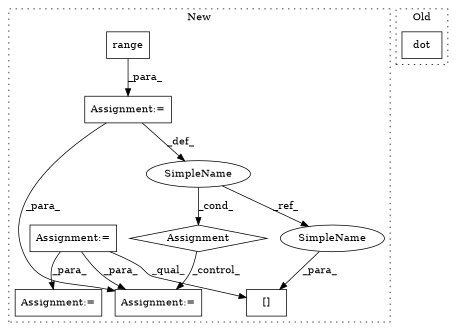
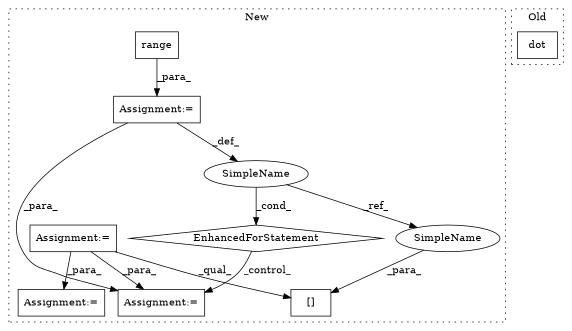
(198, 238) -> (256, 238)
